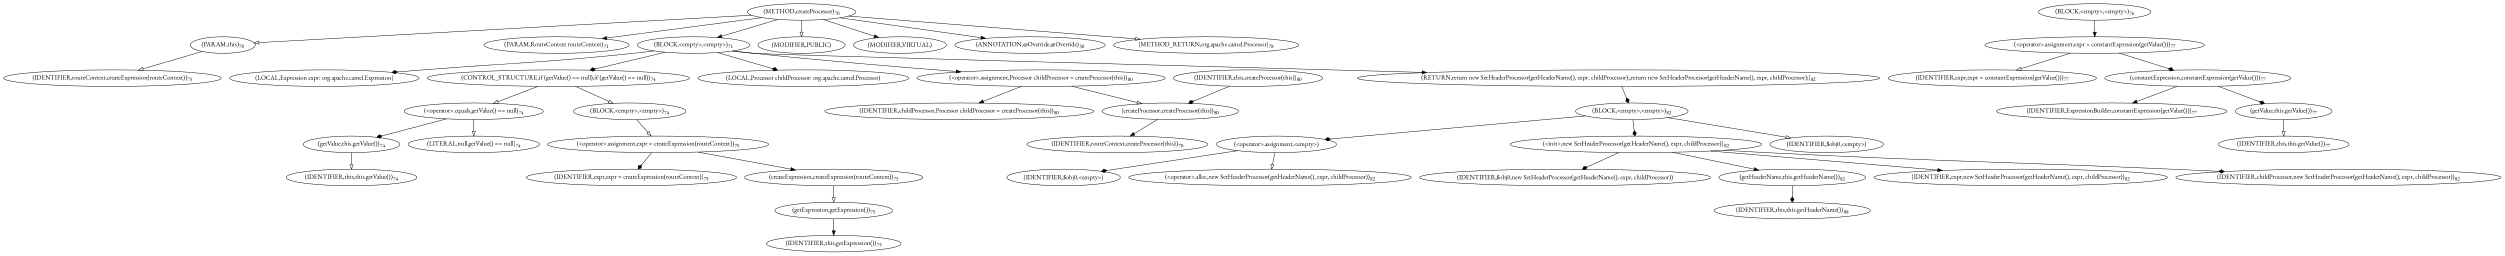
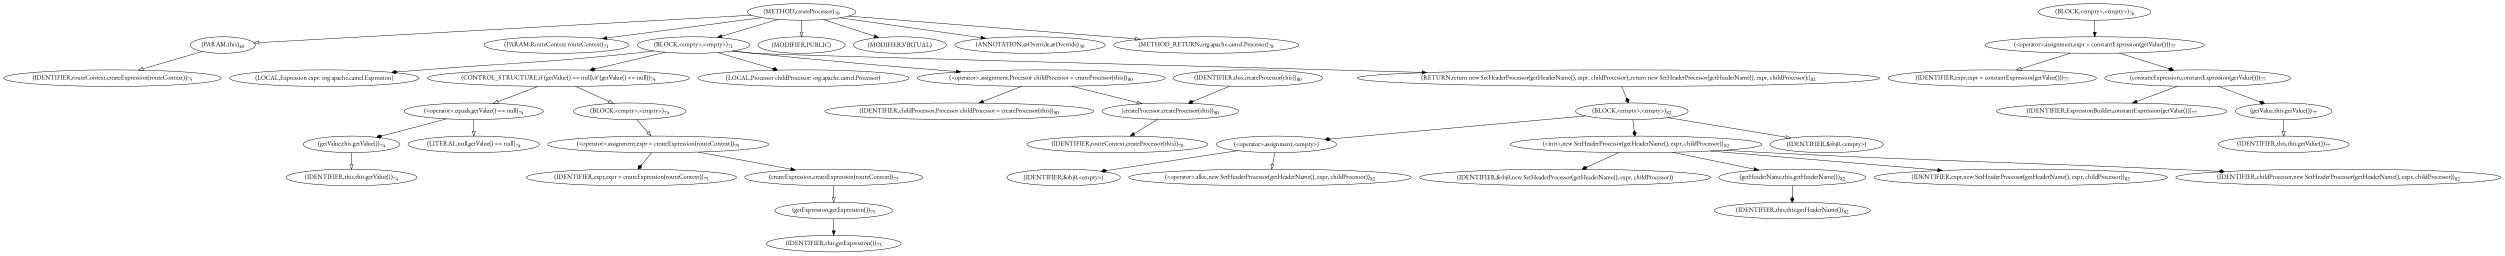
(242, 44) -> (242, 44)
(1846, 210) -> (1846, 210)
